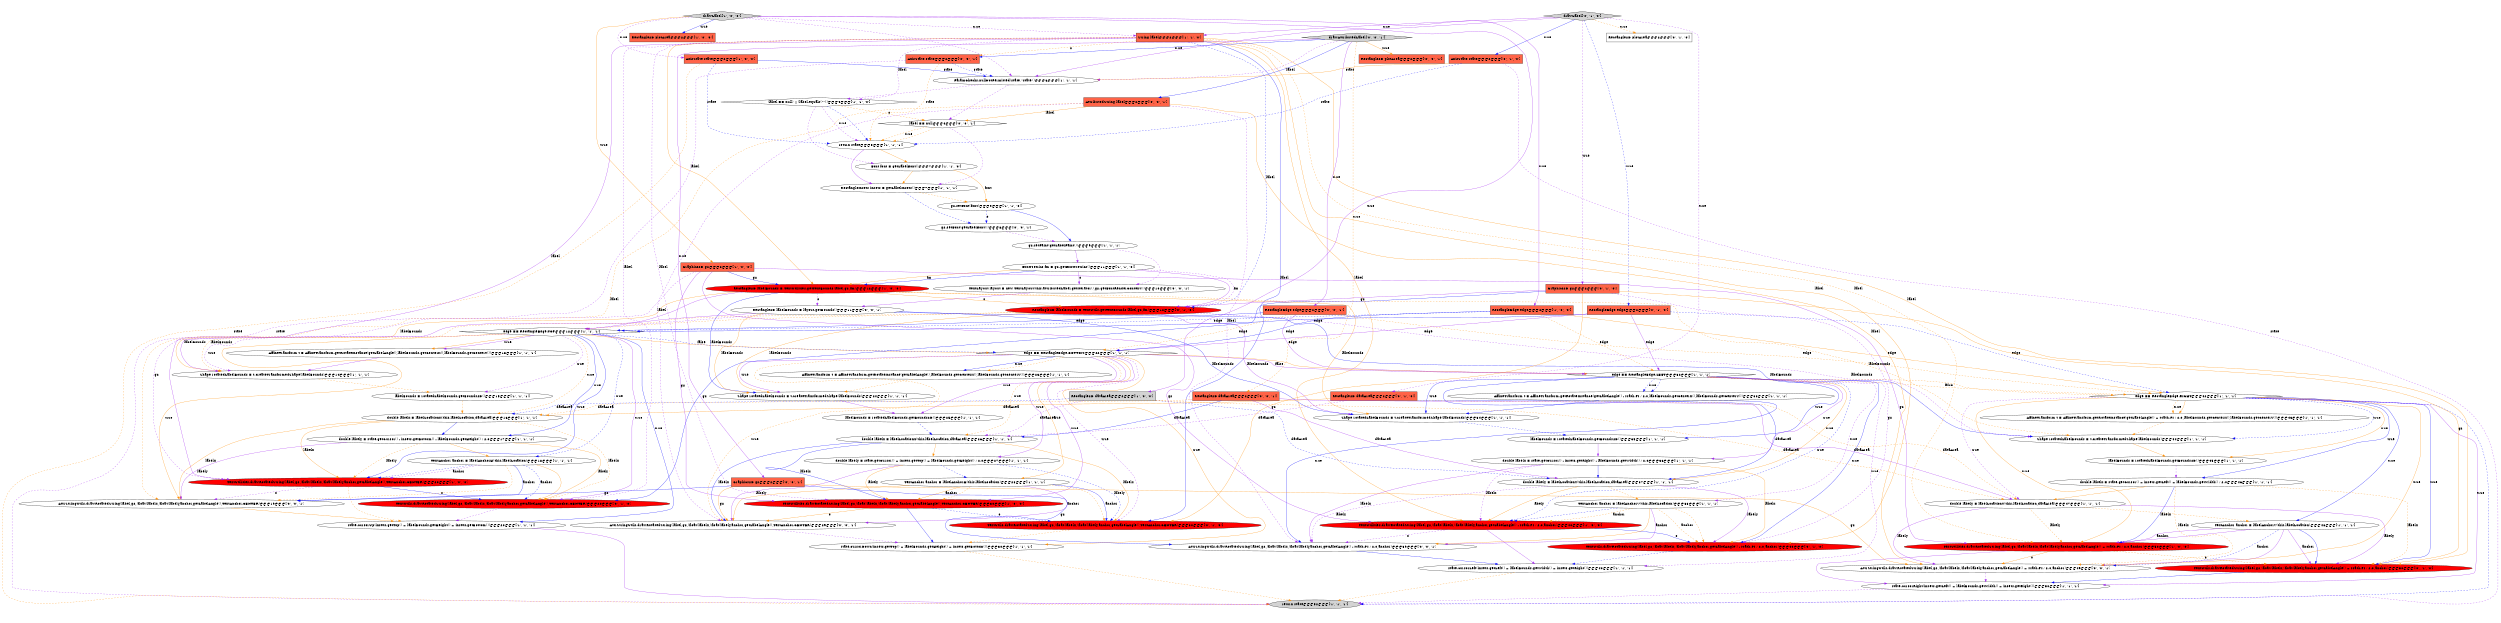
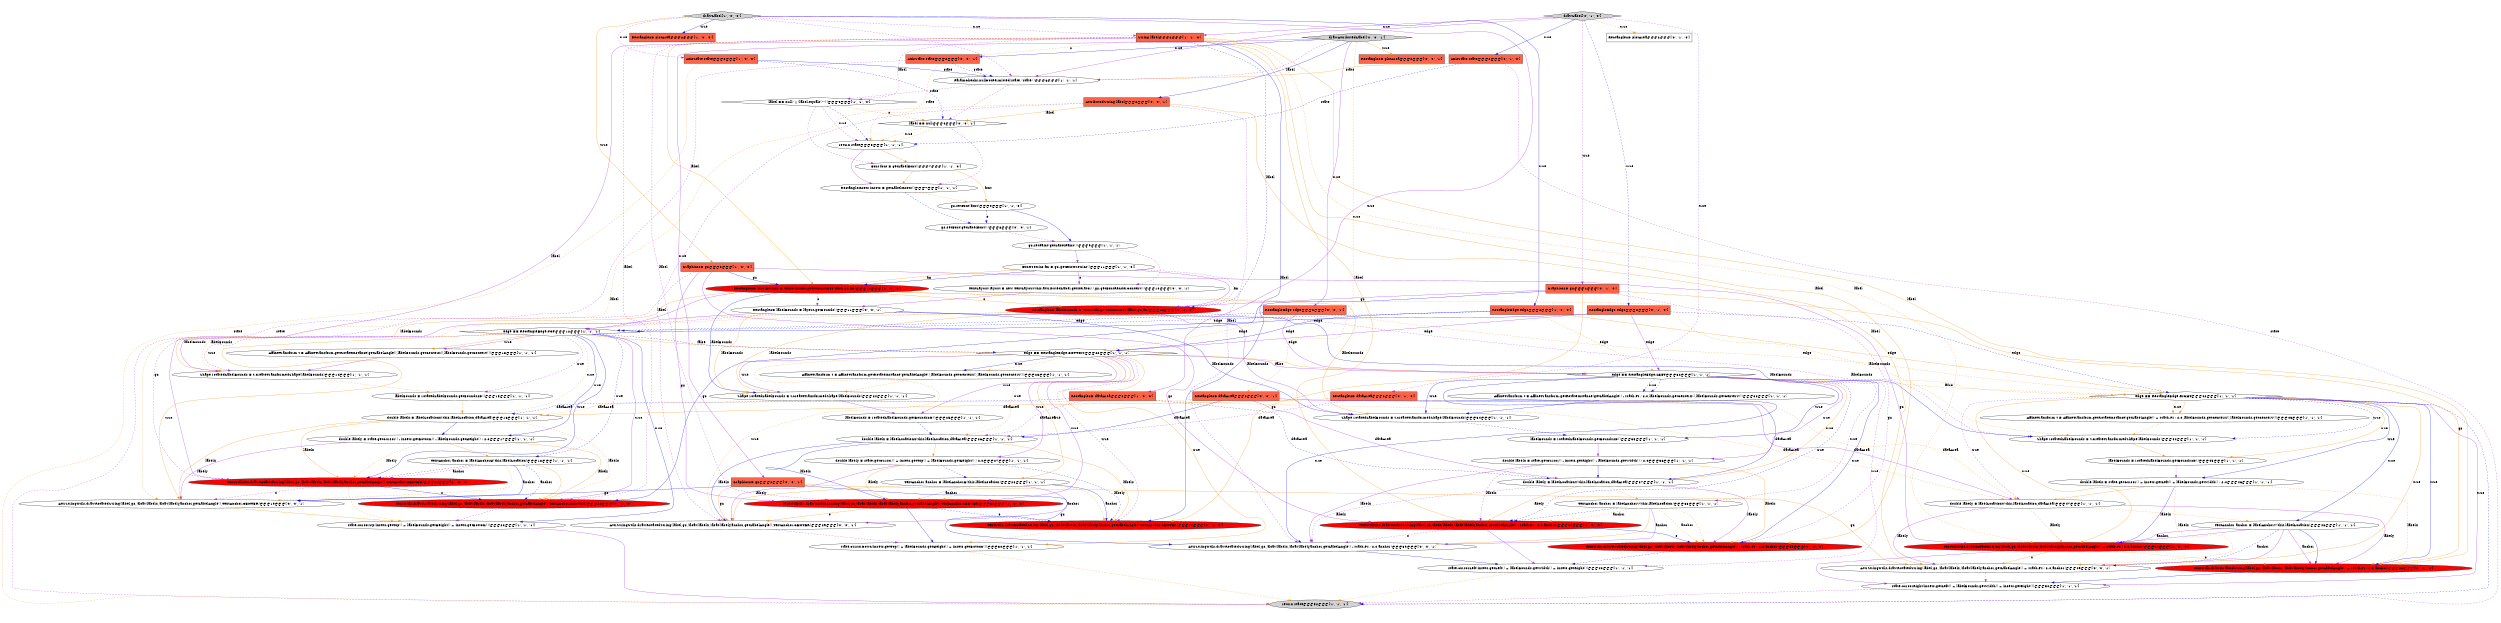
(1279, 21) -> (1279, 21)
(734, 135) -> (859, 72)
(941, 323) -> (941, 323)
(1112, 396) -> (1112, 396)
